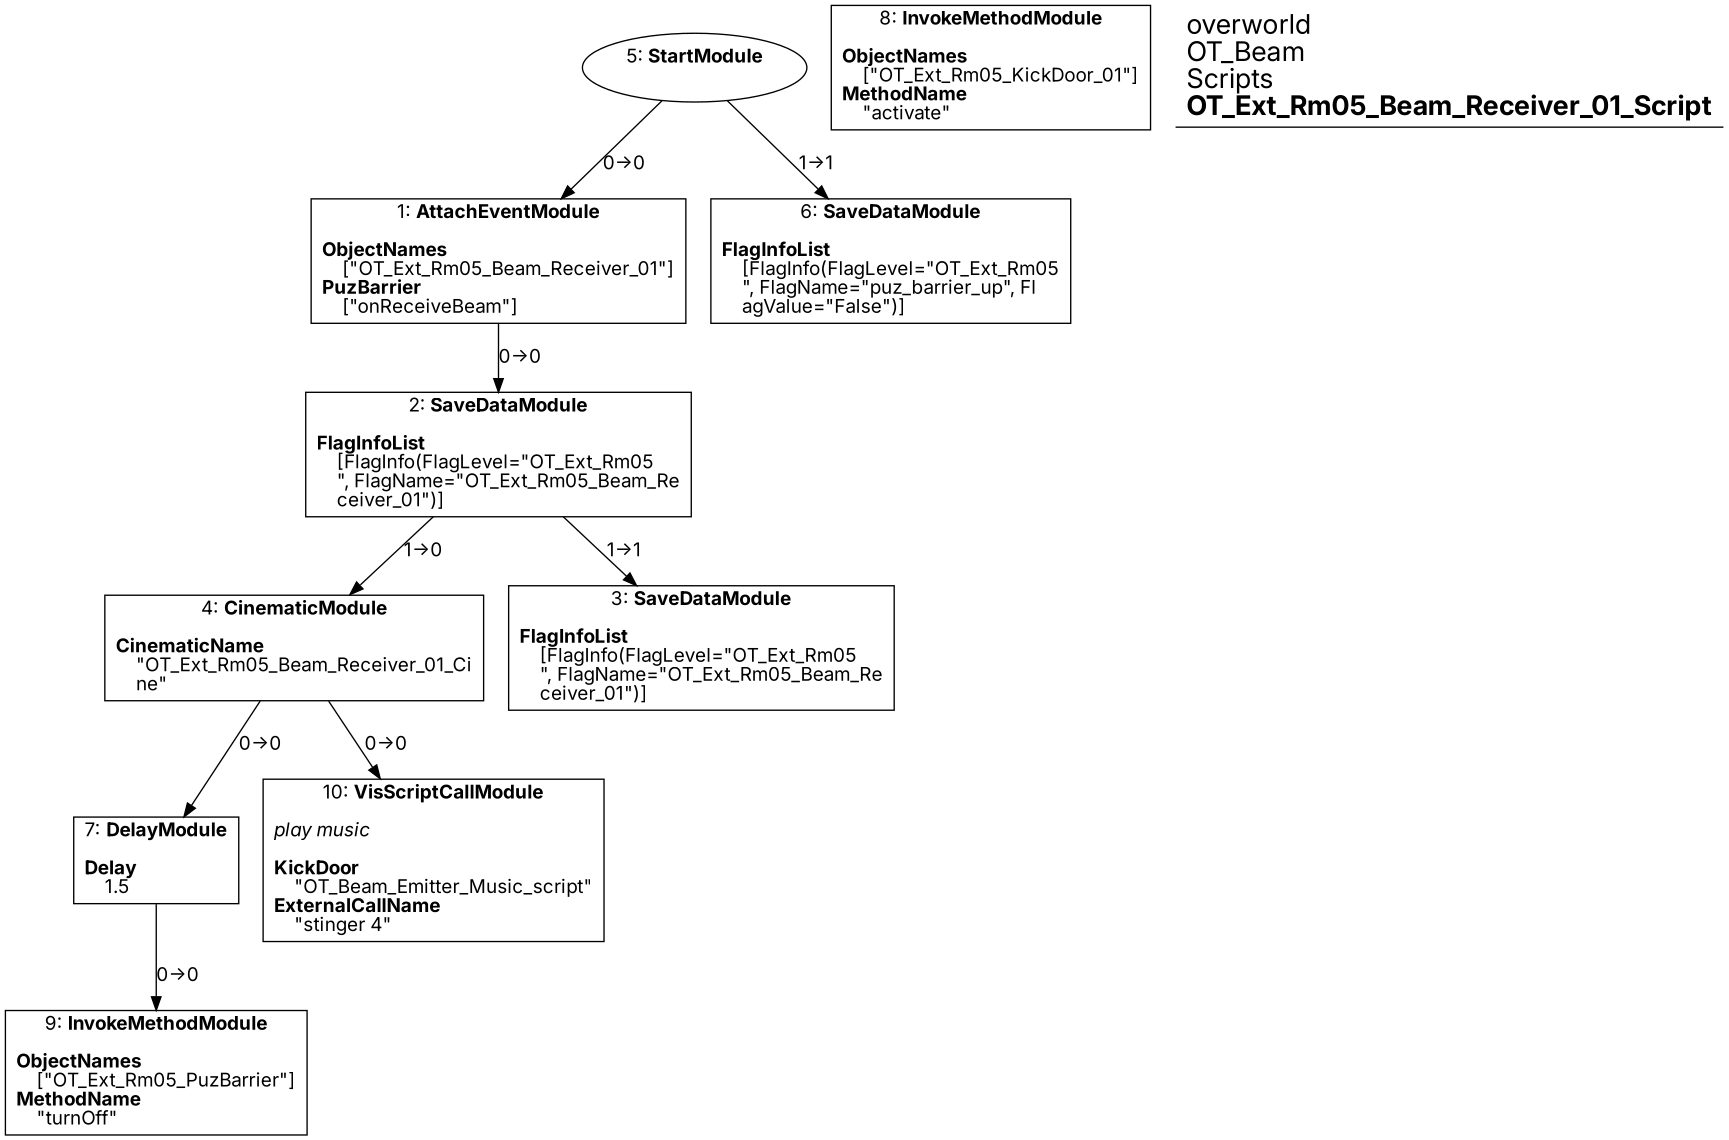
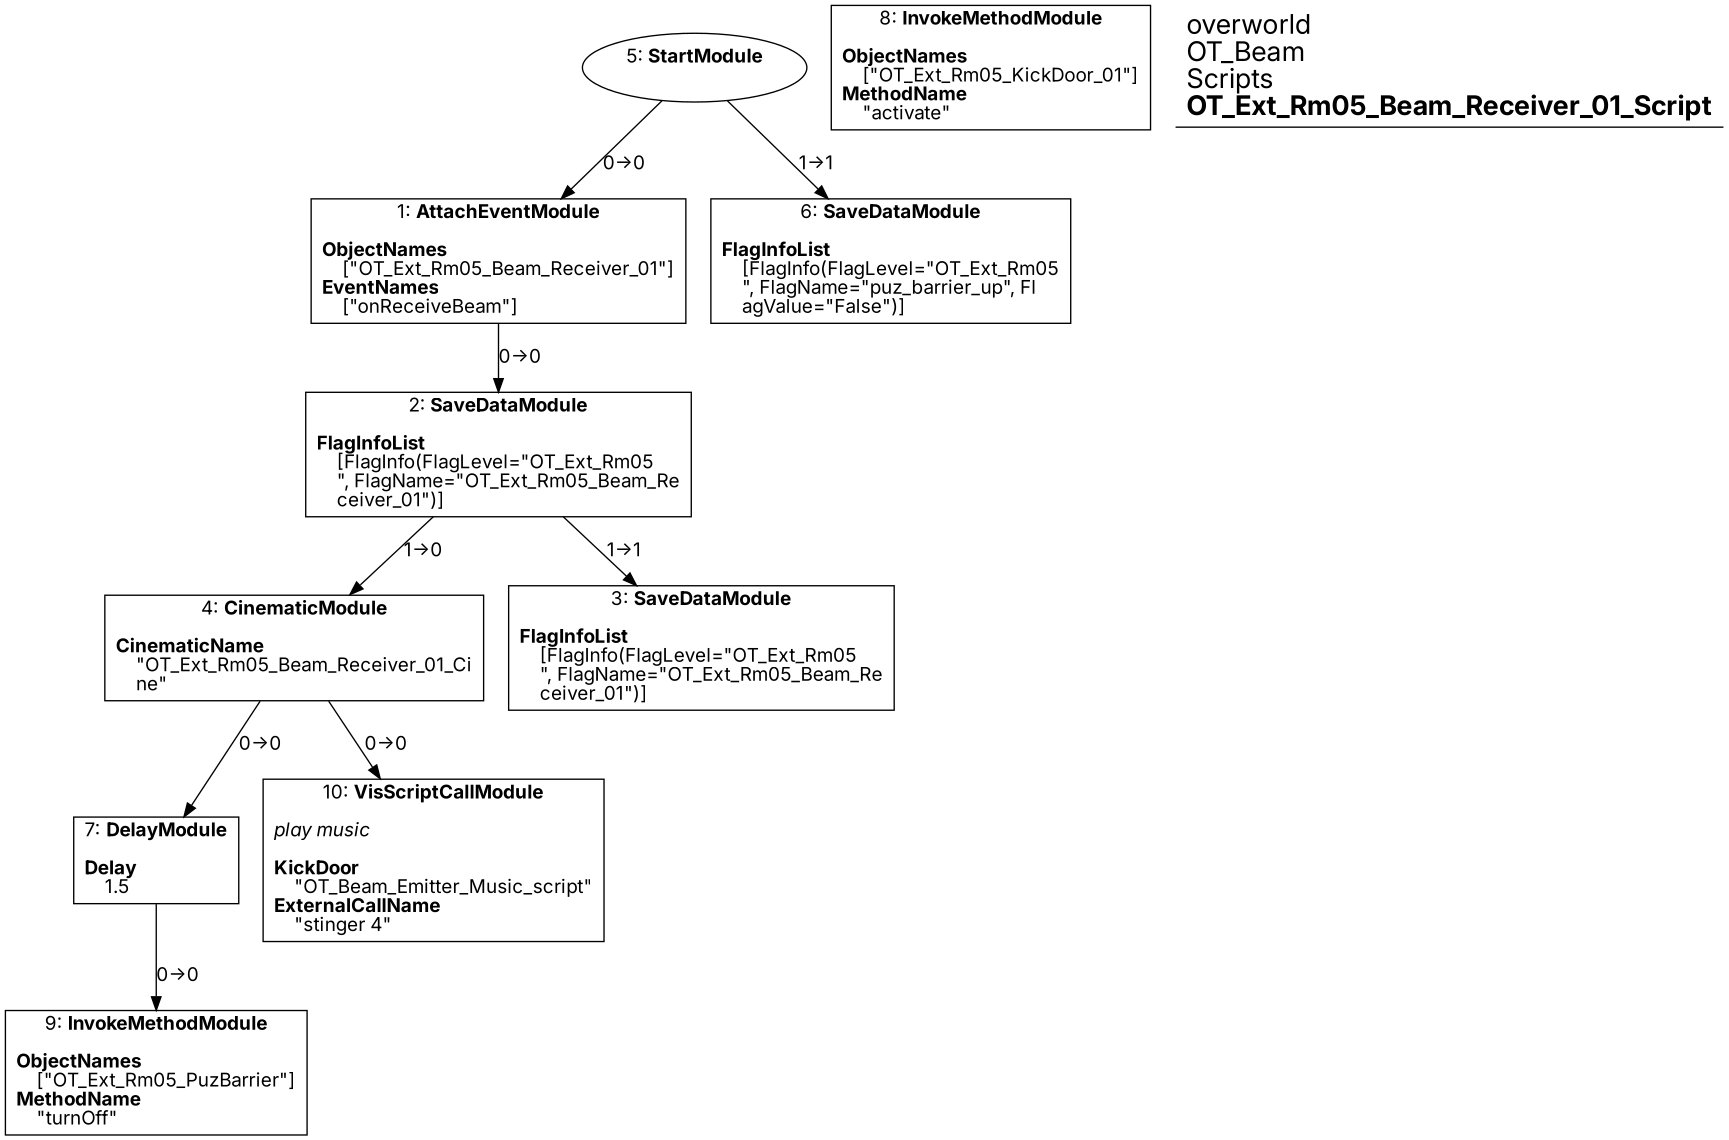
(372, 288) -> (381, 288)
